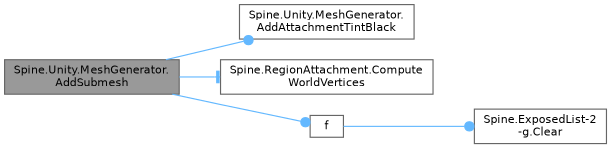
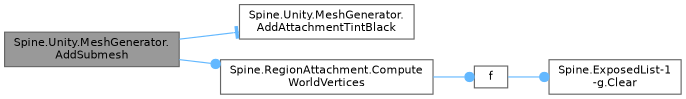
(205, 50) -> (206, 36)
(197, 77) -> (195, 61)
(237, 108) -> (449, 77)
(540, 126) -> (615, 77)
